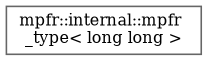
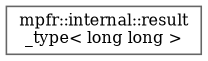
(104, 30) -> (104, 30)
